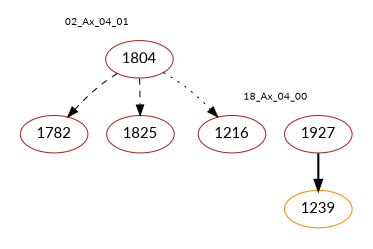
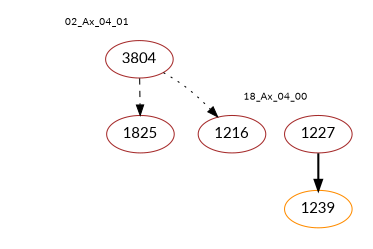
(139, 59) -> (139, 59)
(54, 134) -> none
(318, 134) -> (318, 134)
